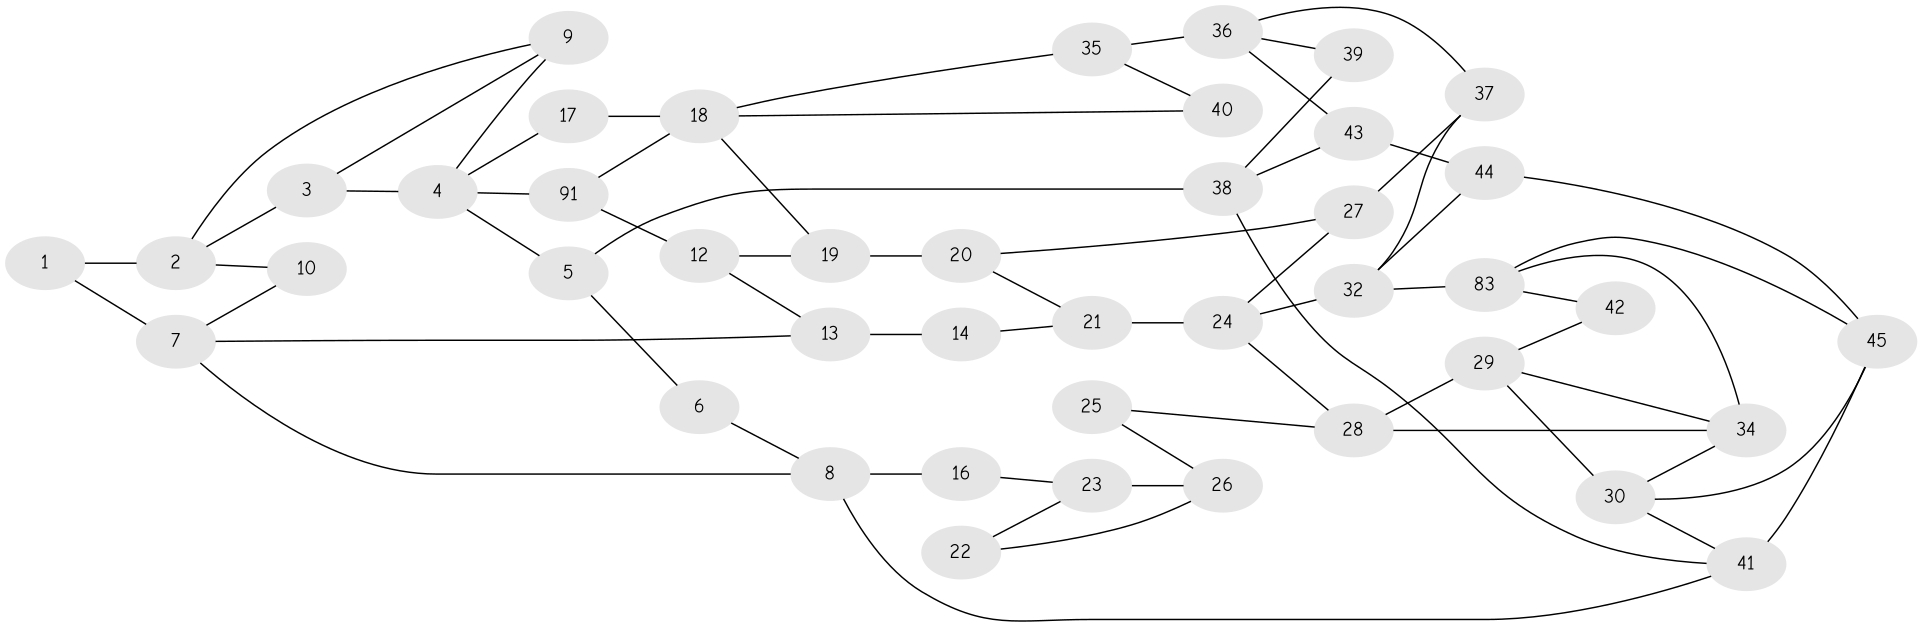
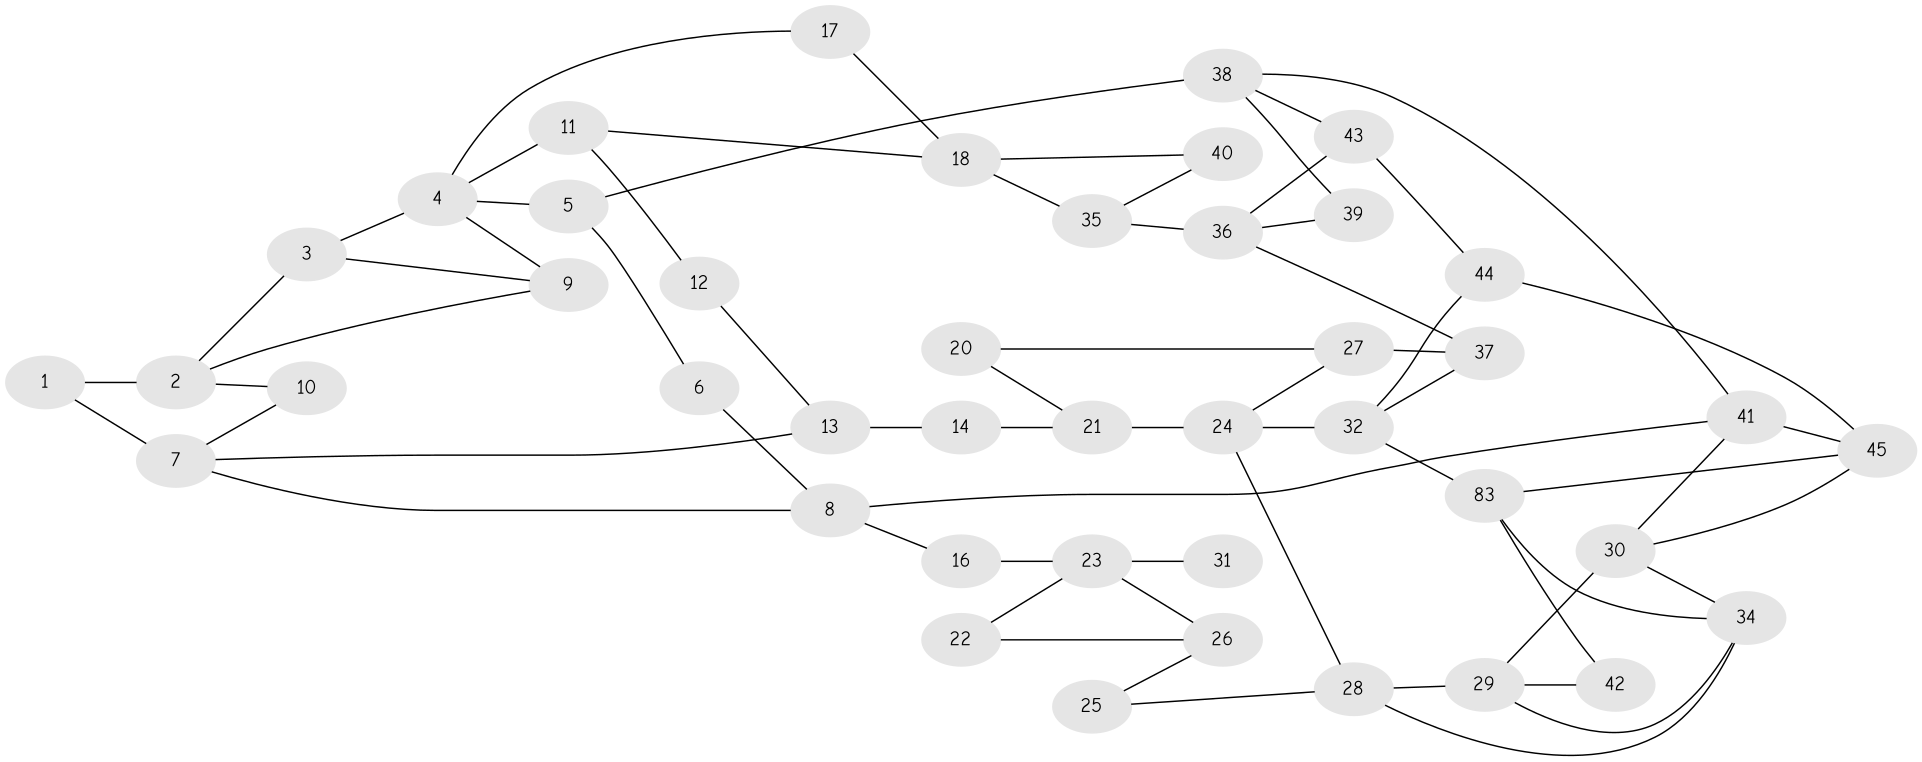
(569, 195) -> (569, 128)
(830, 256) -> none
none -> (1223, 561)
